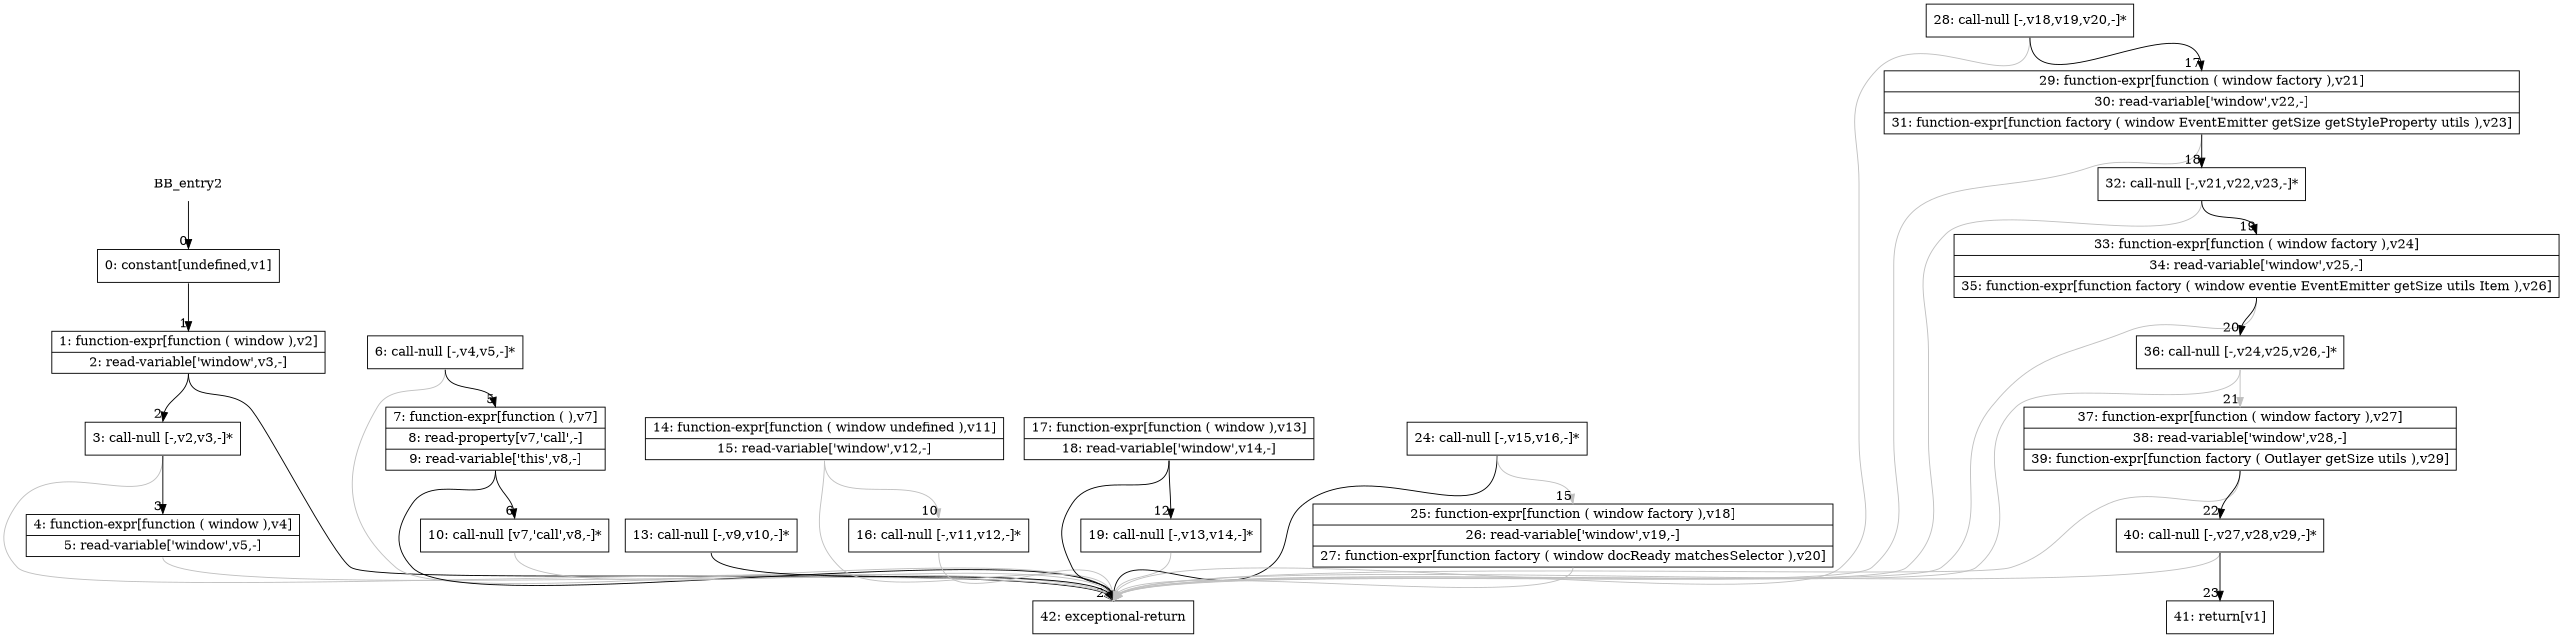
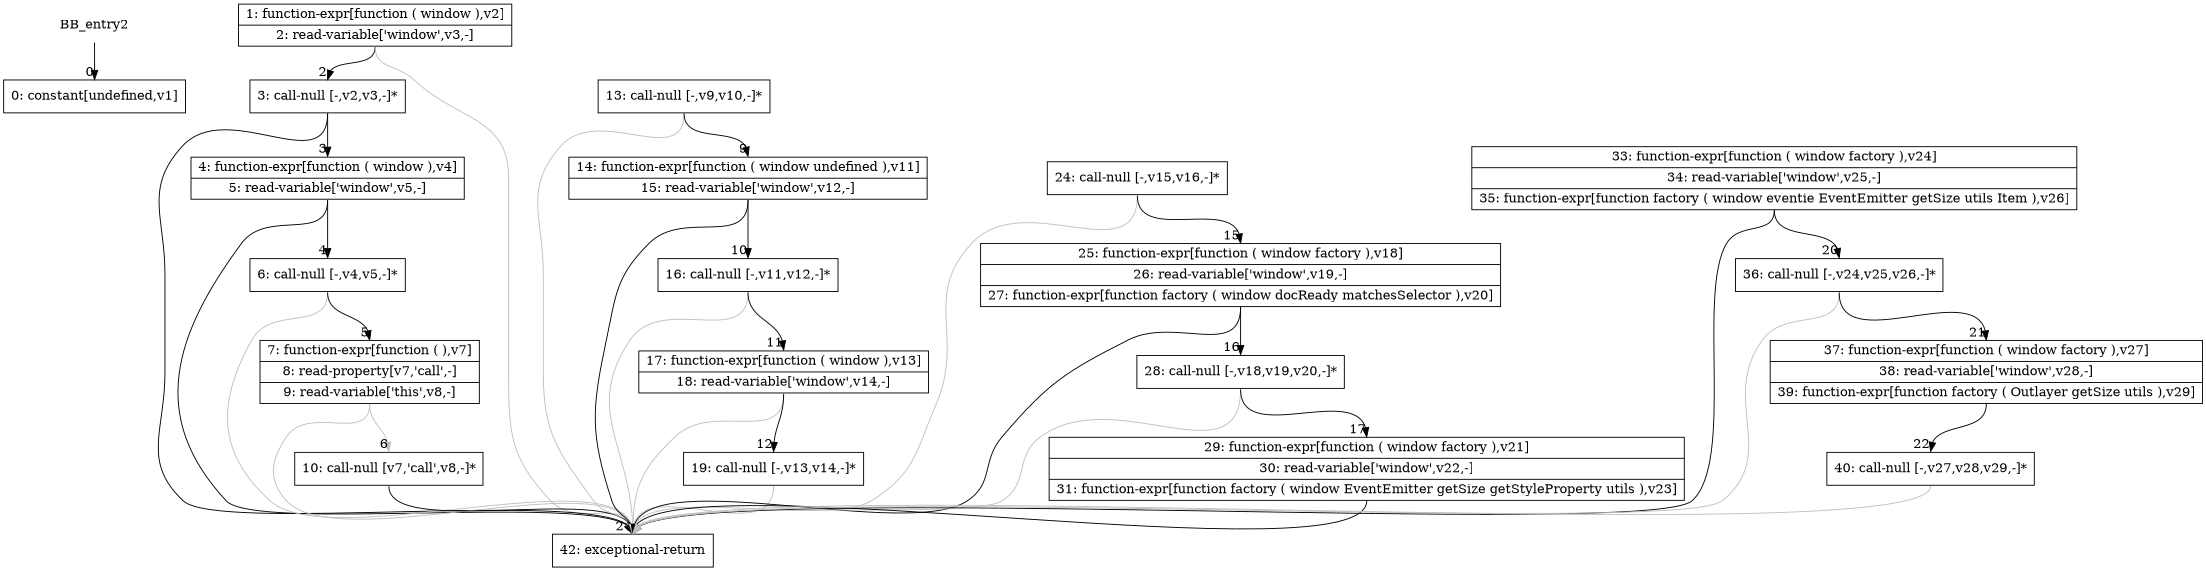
none -> (711, 134)
(2202, 184) -> none
none -> (328, 224)
(188, 302) -> none
none -> (762, 318)
none -> (1241, 328)
(2240, 384) -> (1908, 317)
(1530, 479) -> (1184, 219)
(877, 489) -> (748, 224)
(502, 491) -> (376, 424)
(1073, 503) -> (687, 429)
(1296, 511) -> (936, 404)
(1894, 538) -> (1004, 518)
(1959, 549) -> (1328, 513)
(836, 563) -> (610, 324)
(1699, 571) -> none
(392, 573) -> (509, 290)
(810, 577) -> (507, 510)
(908, 577) -> (543, 278)
(634, 579) -> (233, 503)
(677, 581) -> (299, 507)
(242, 582) -> (161, 464)
(1359, 585) -> (976, 493)
(2220, 617) -> none
